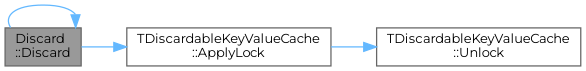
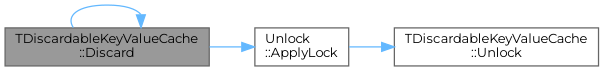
(43, 47) -> (107, 47)
(229, 47) -> (302, 47)
